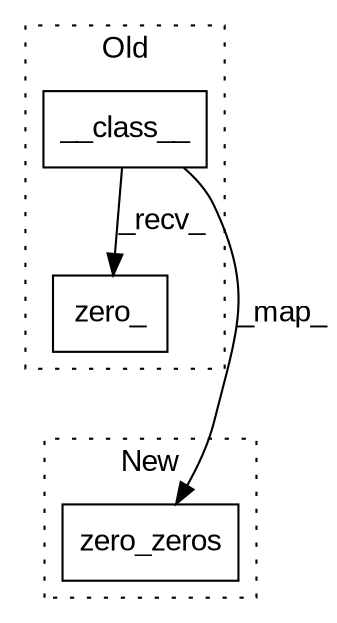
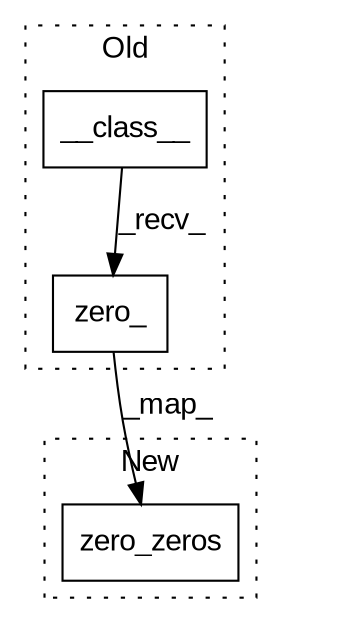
(238, 315) -> (122, 418)
